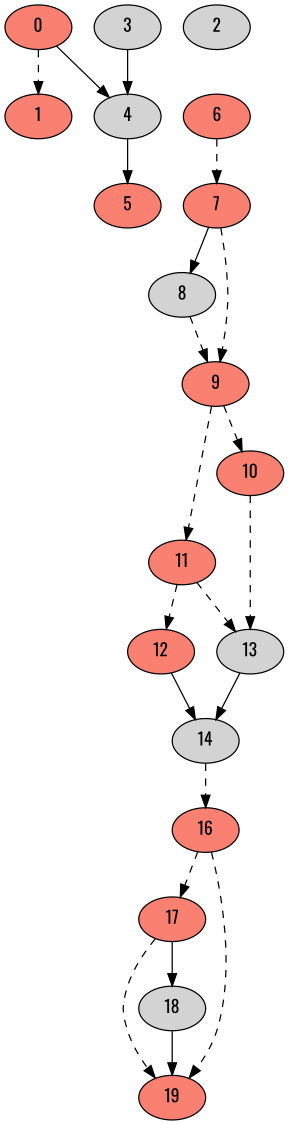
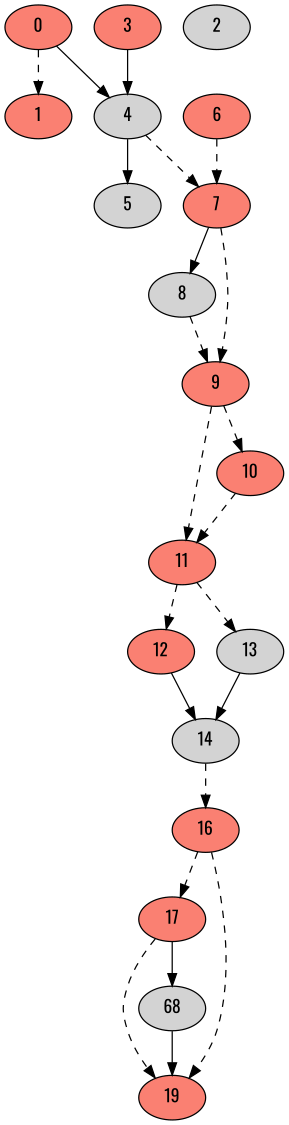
(128, 27) -> (128, 27)
none -> (168, 157)
(128, 206) -> (128, 206)
(250, 556) -> (220, 513)
(172, 1008) -> (172, 1008)
